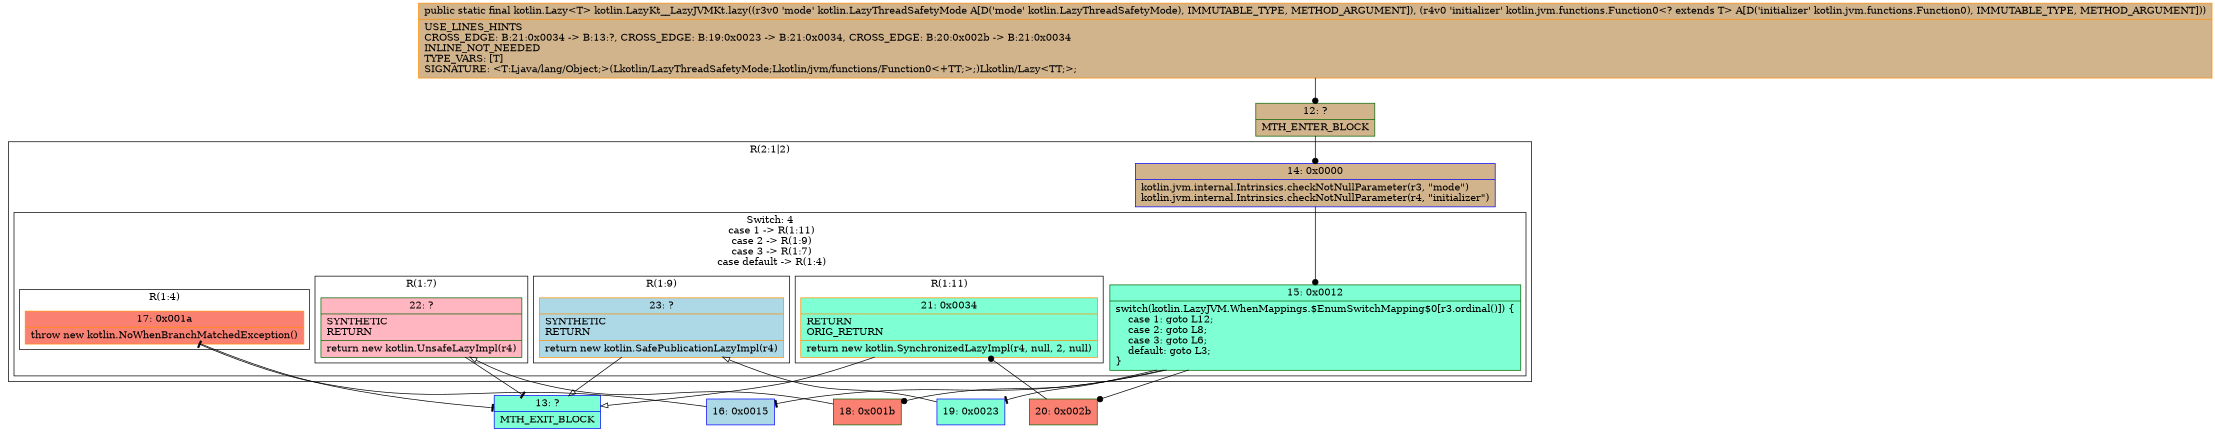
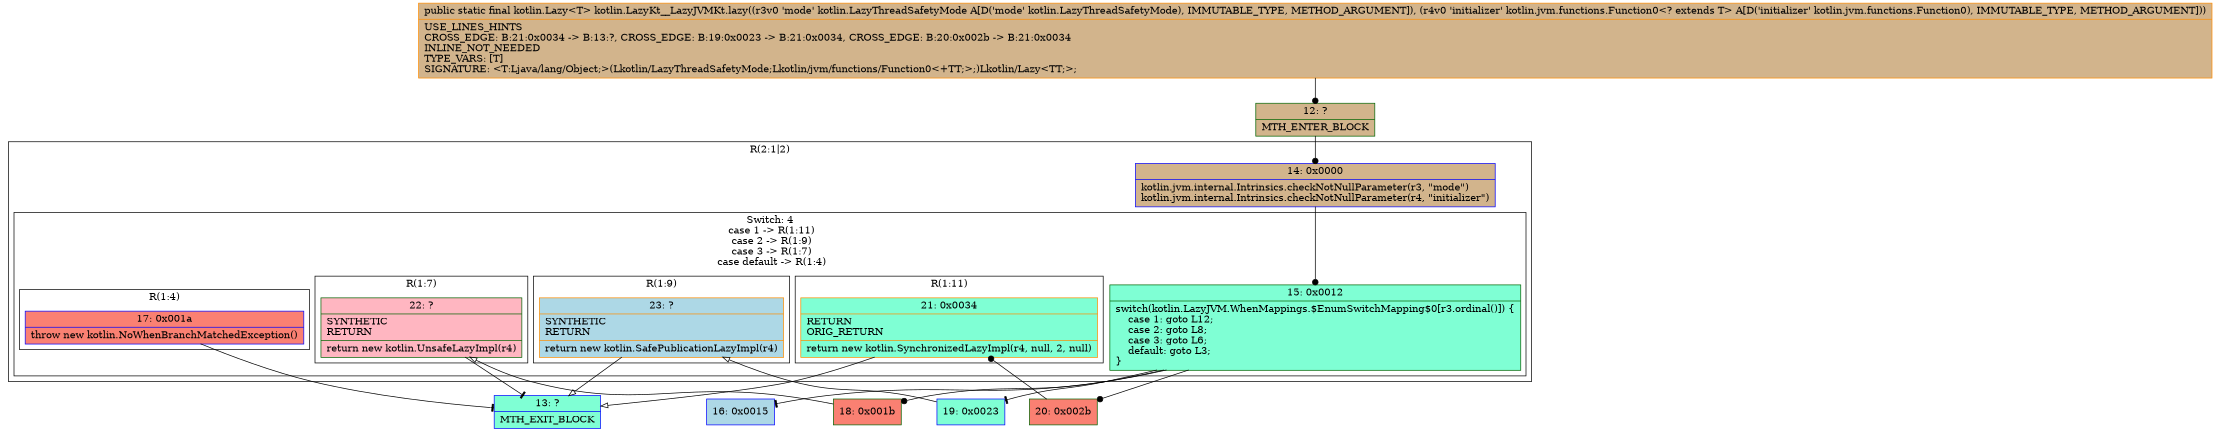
(164, 328) -> (164, 328)
(451, 394) -> none
